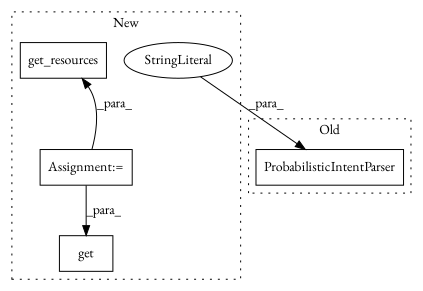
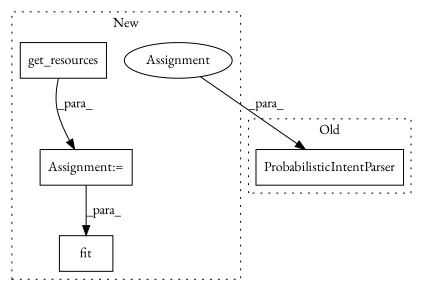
(178, 60) -> (178, 60)
(97, 117) -> (57, 111)
(86, 254) -> (86, 254)
